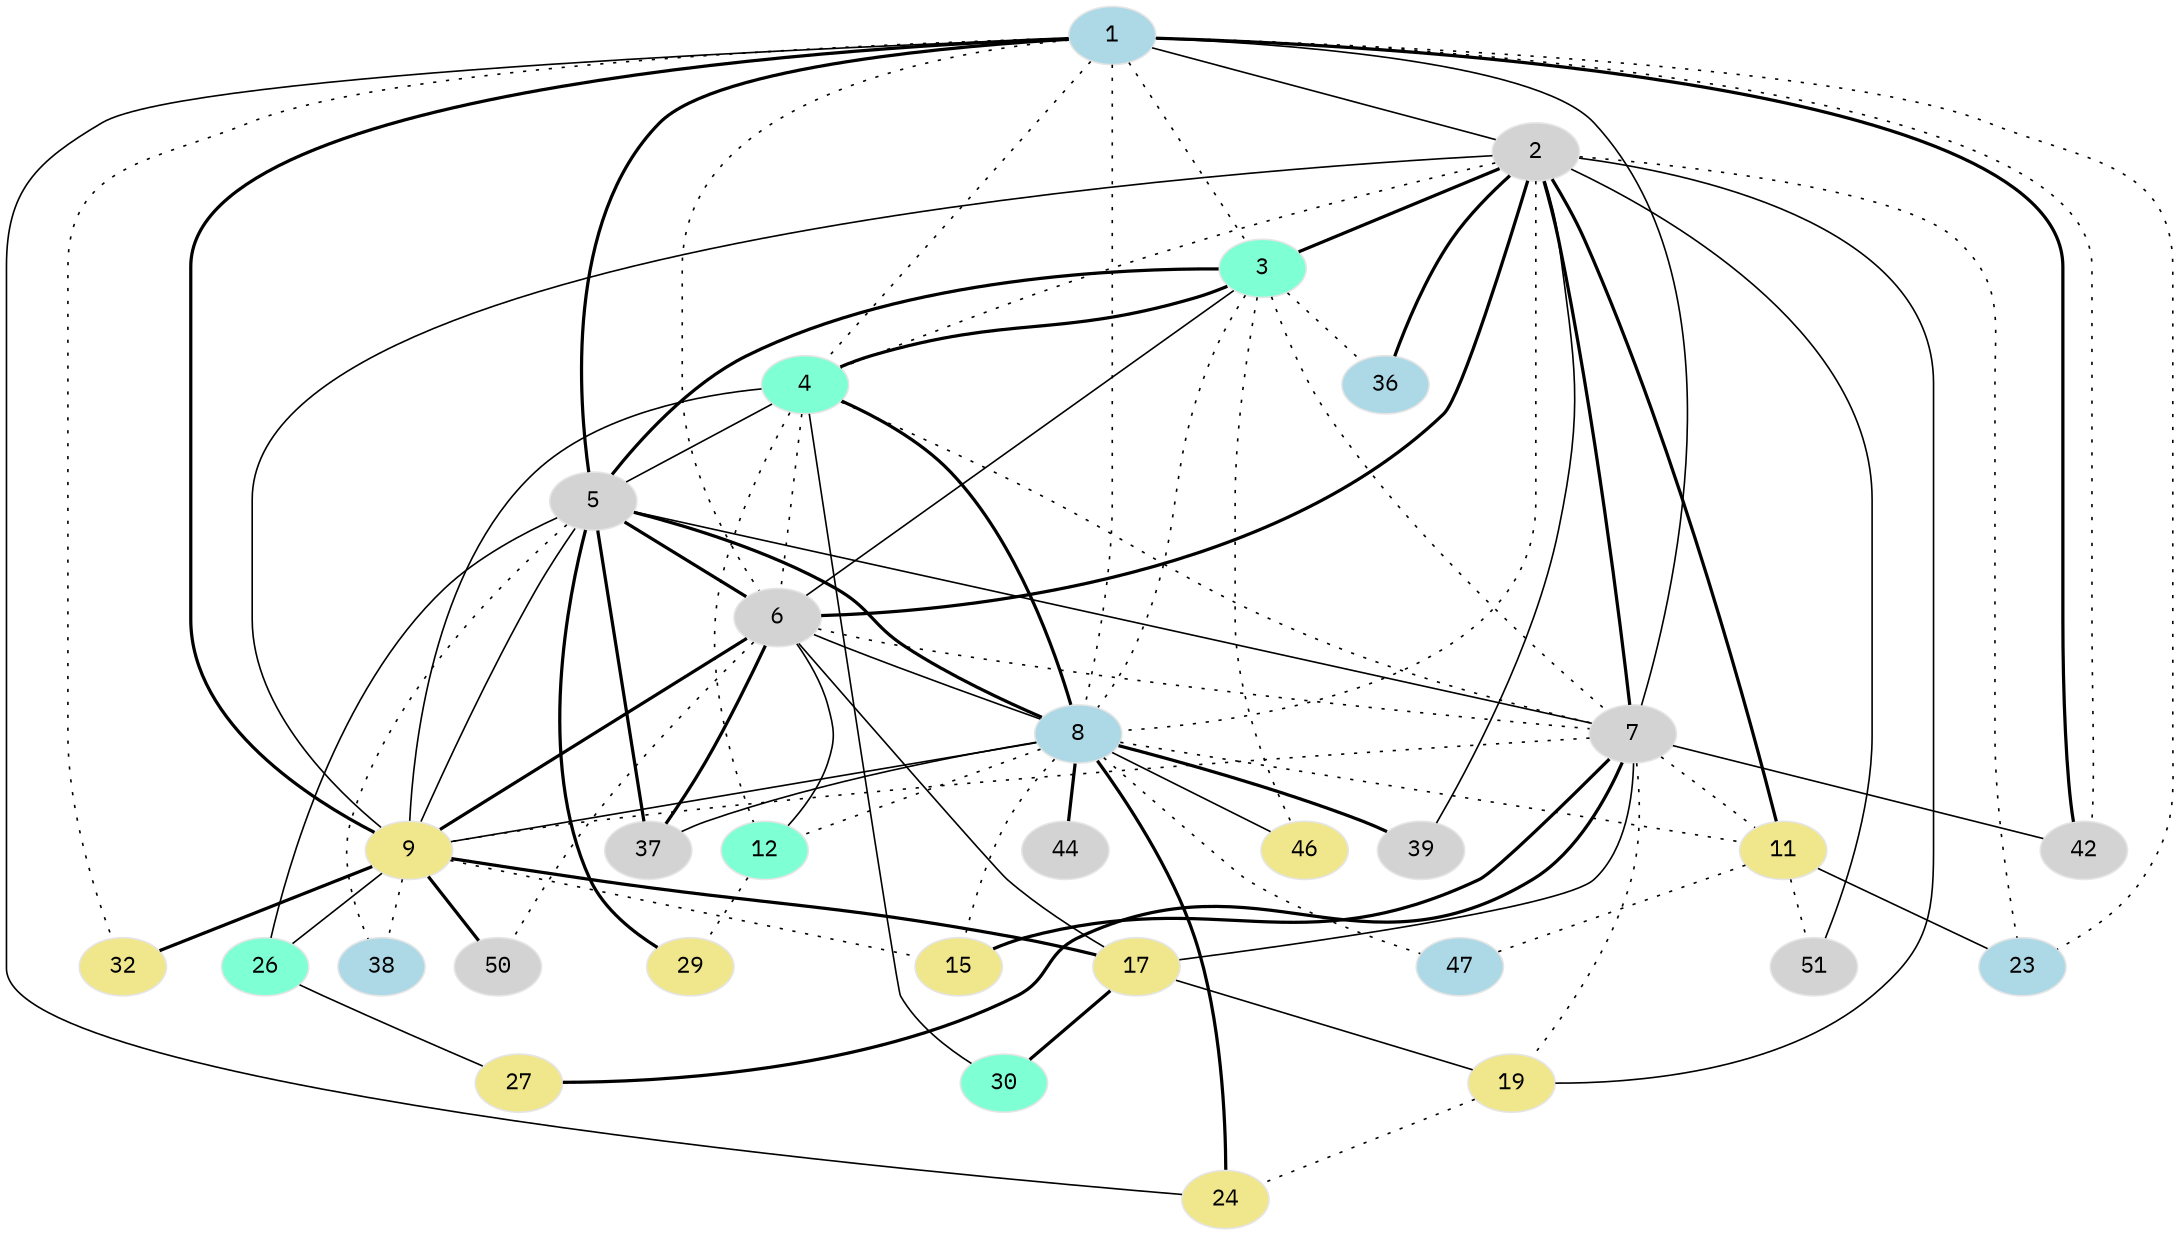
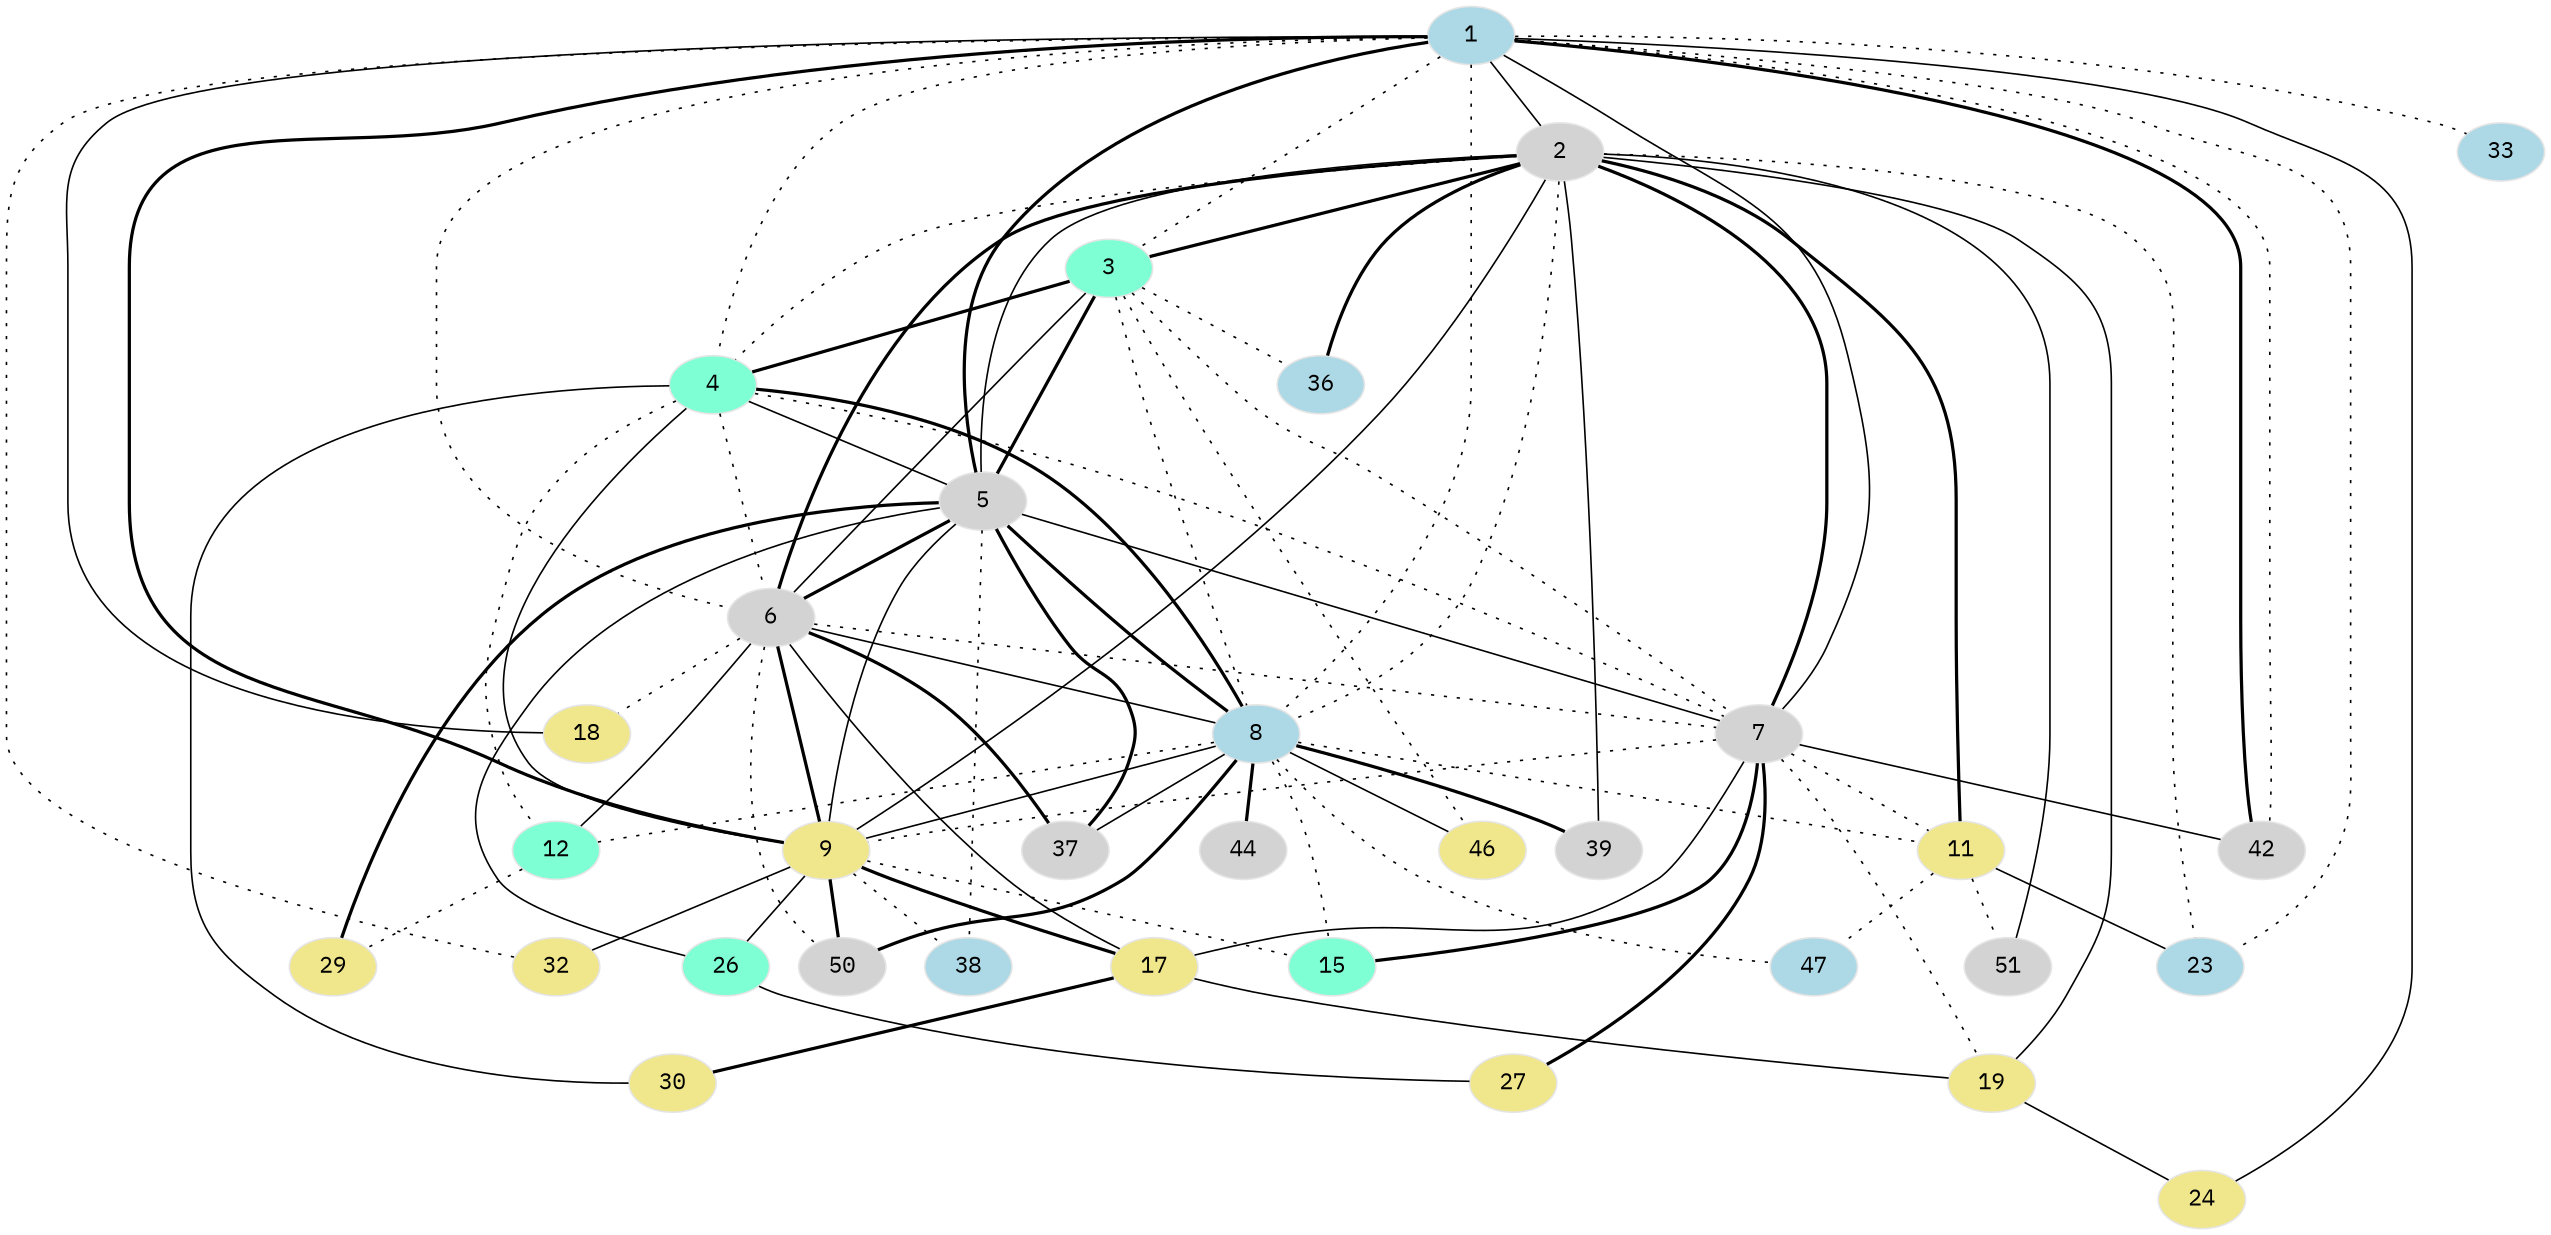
none -> (2501, 152)
none -> (1071, 227)
none -> (587, 734)
(266, 909) -> (691, 909)
(1196, 943) -> (1092, 896)
(959, 967) -> (1332, 967)
(1004, 1083) -> (673, 1083)
(1368, 1141) -> (2097, 1141)
